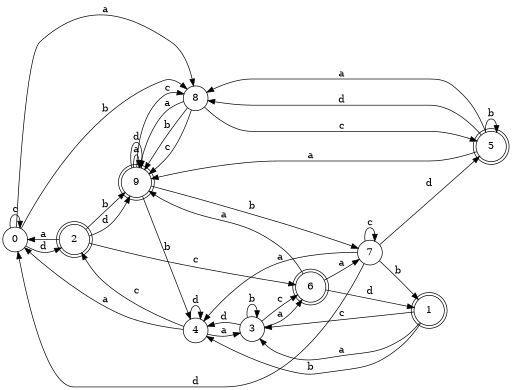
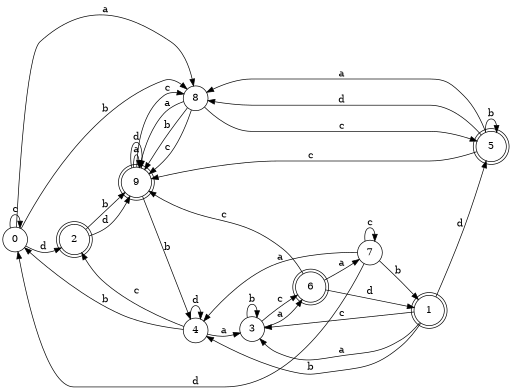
(311, 156) -> (311, 156)
(427, 203) -> (462, 233)
(252, 214) -> none
(224, 215) -> (224, 215)
(47, 240) -> none
(188, 266) -> none
(105, 300) -> (105, 300)
(227, 323) -> none
